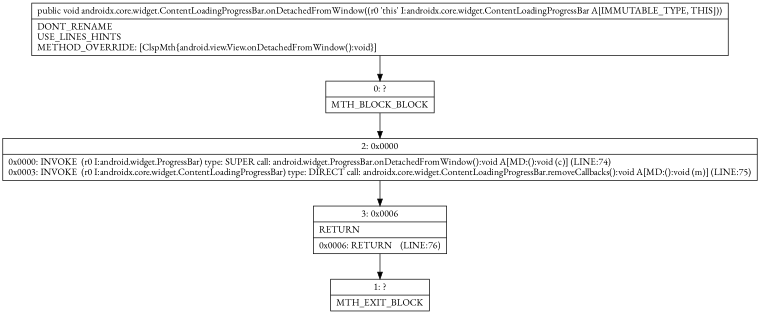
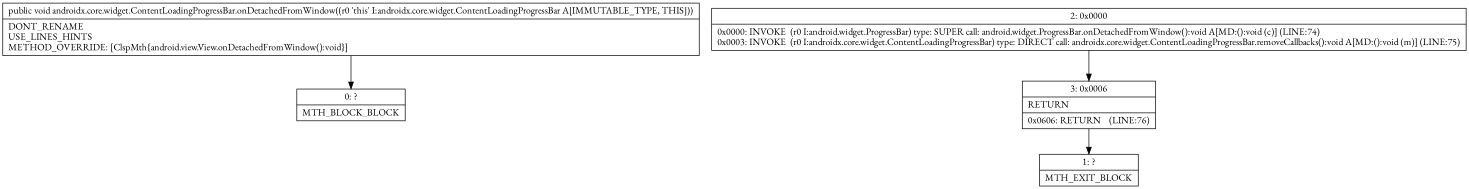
(380, 122) -> none
(380, 245) -> (1089, 120)
